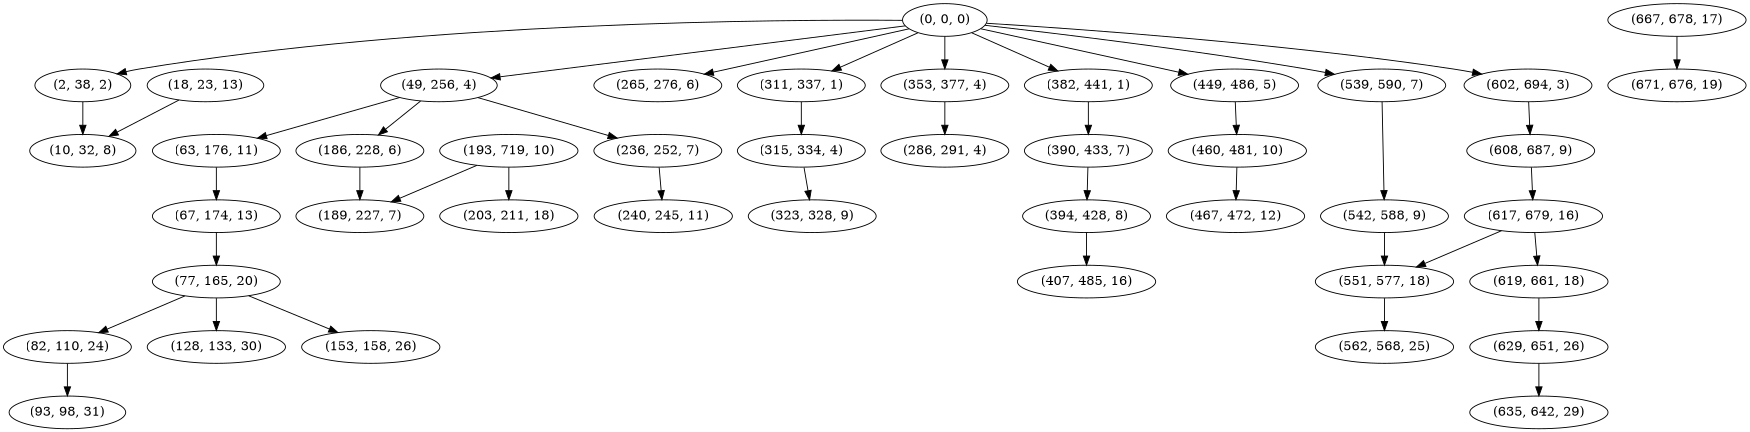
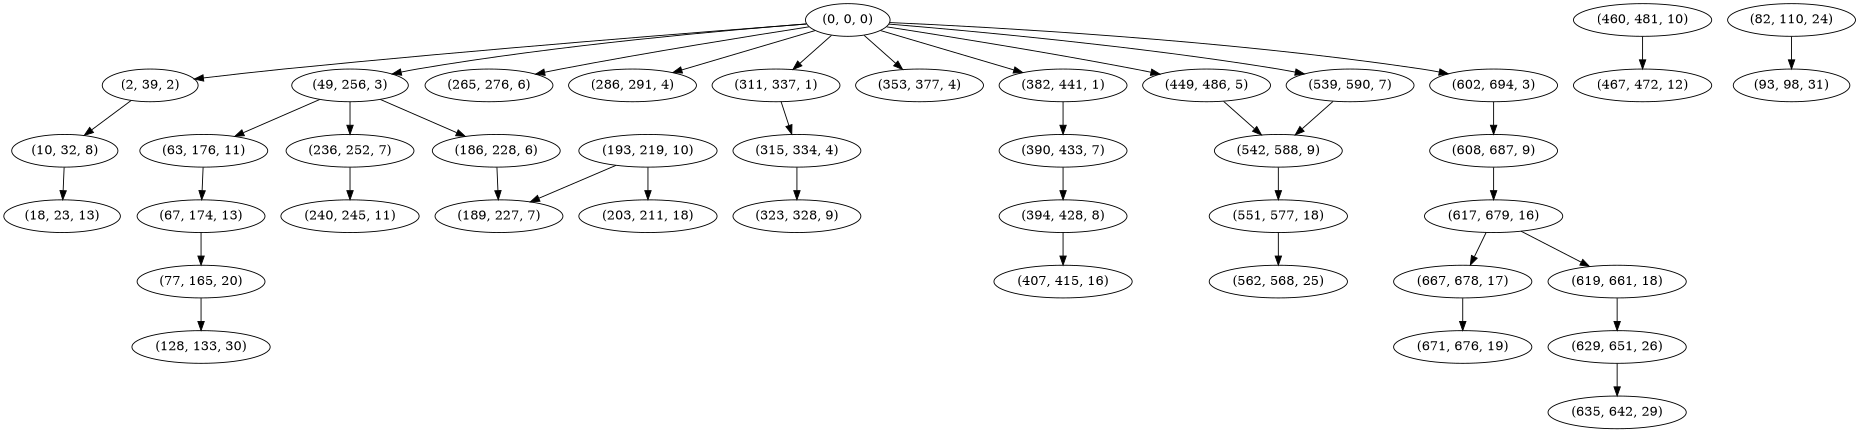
(83, 85) -> (150, 85)
(439, 85) -> (350, 85)
(945, 114) -> (748, 50)
(1236, 114) -> (1239, 115)
(148, 116) -> (64, 179)
(509, 151) -> (648, 151)
(1463, 247) -> (1480, 245)
(1087, 282) -> (1063, 282)
(146, 313) -> none
(371, 347) -> none
